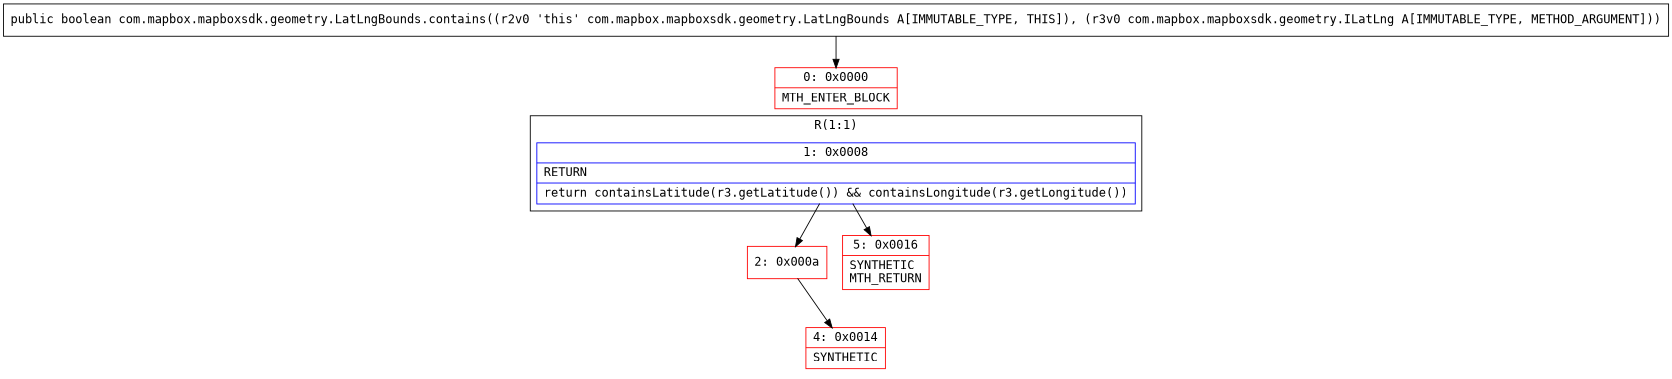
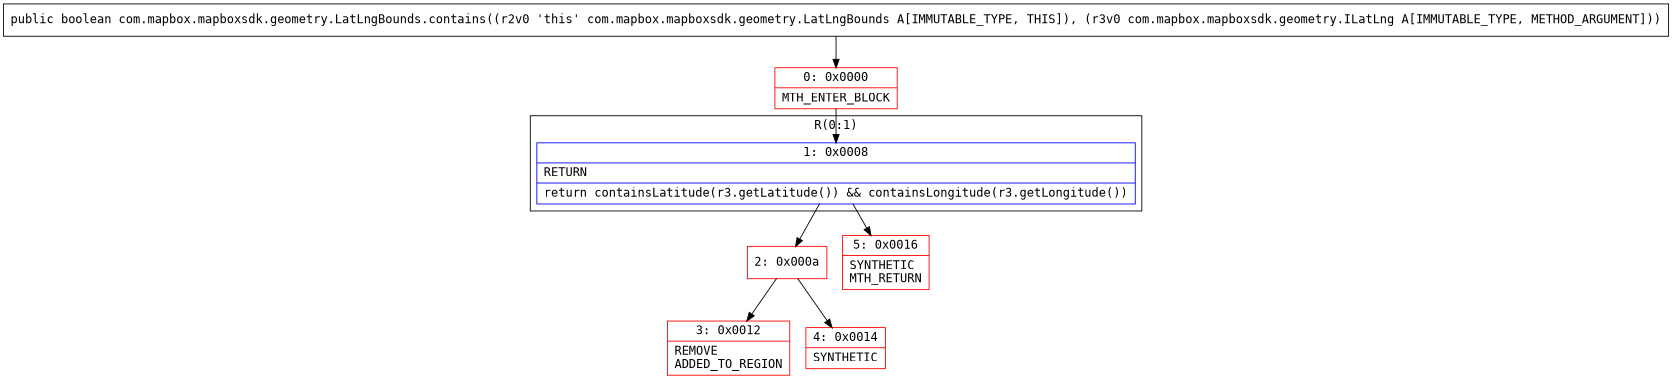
none -> (836, 121)
(836, 126) -> (836, 126)
none -> (729, 348)
